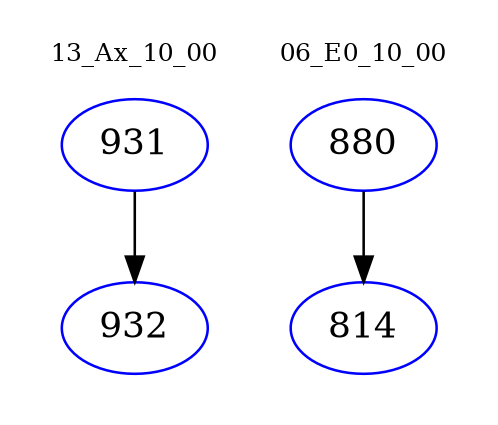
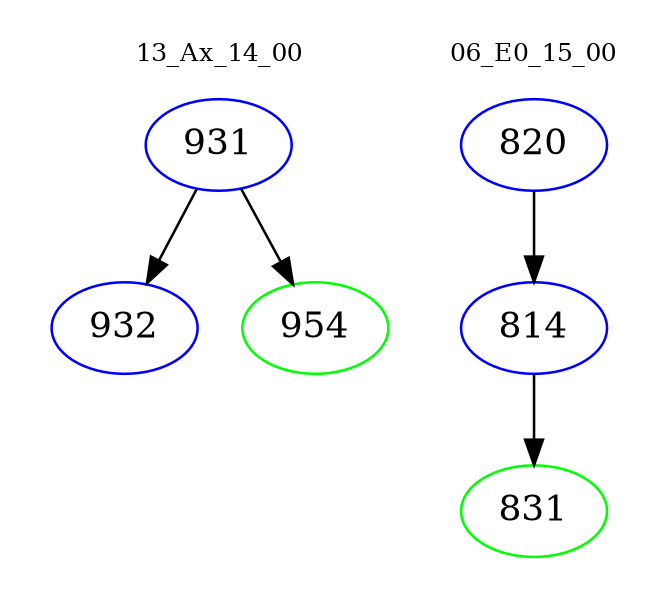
(135, 55) -> (220, 55)
(364, 55) -> (534, 55)
(364, 145) -> (534, 145)
none -> (315, 328)
none -> (534, 511)
